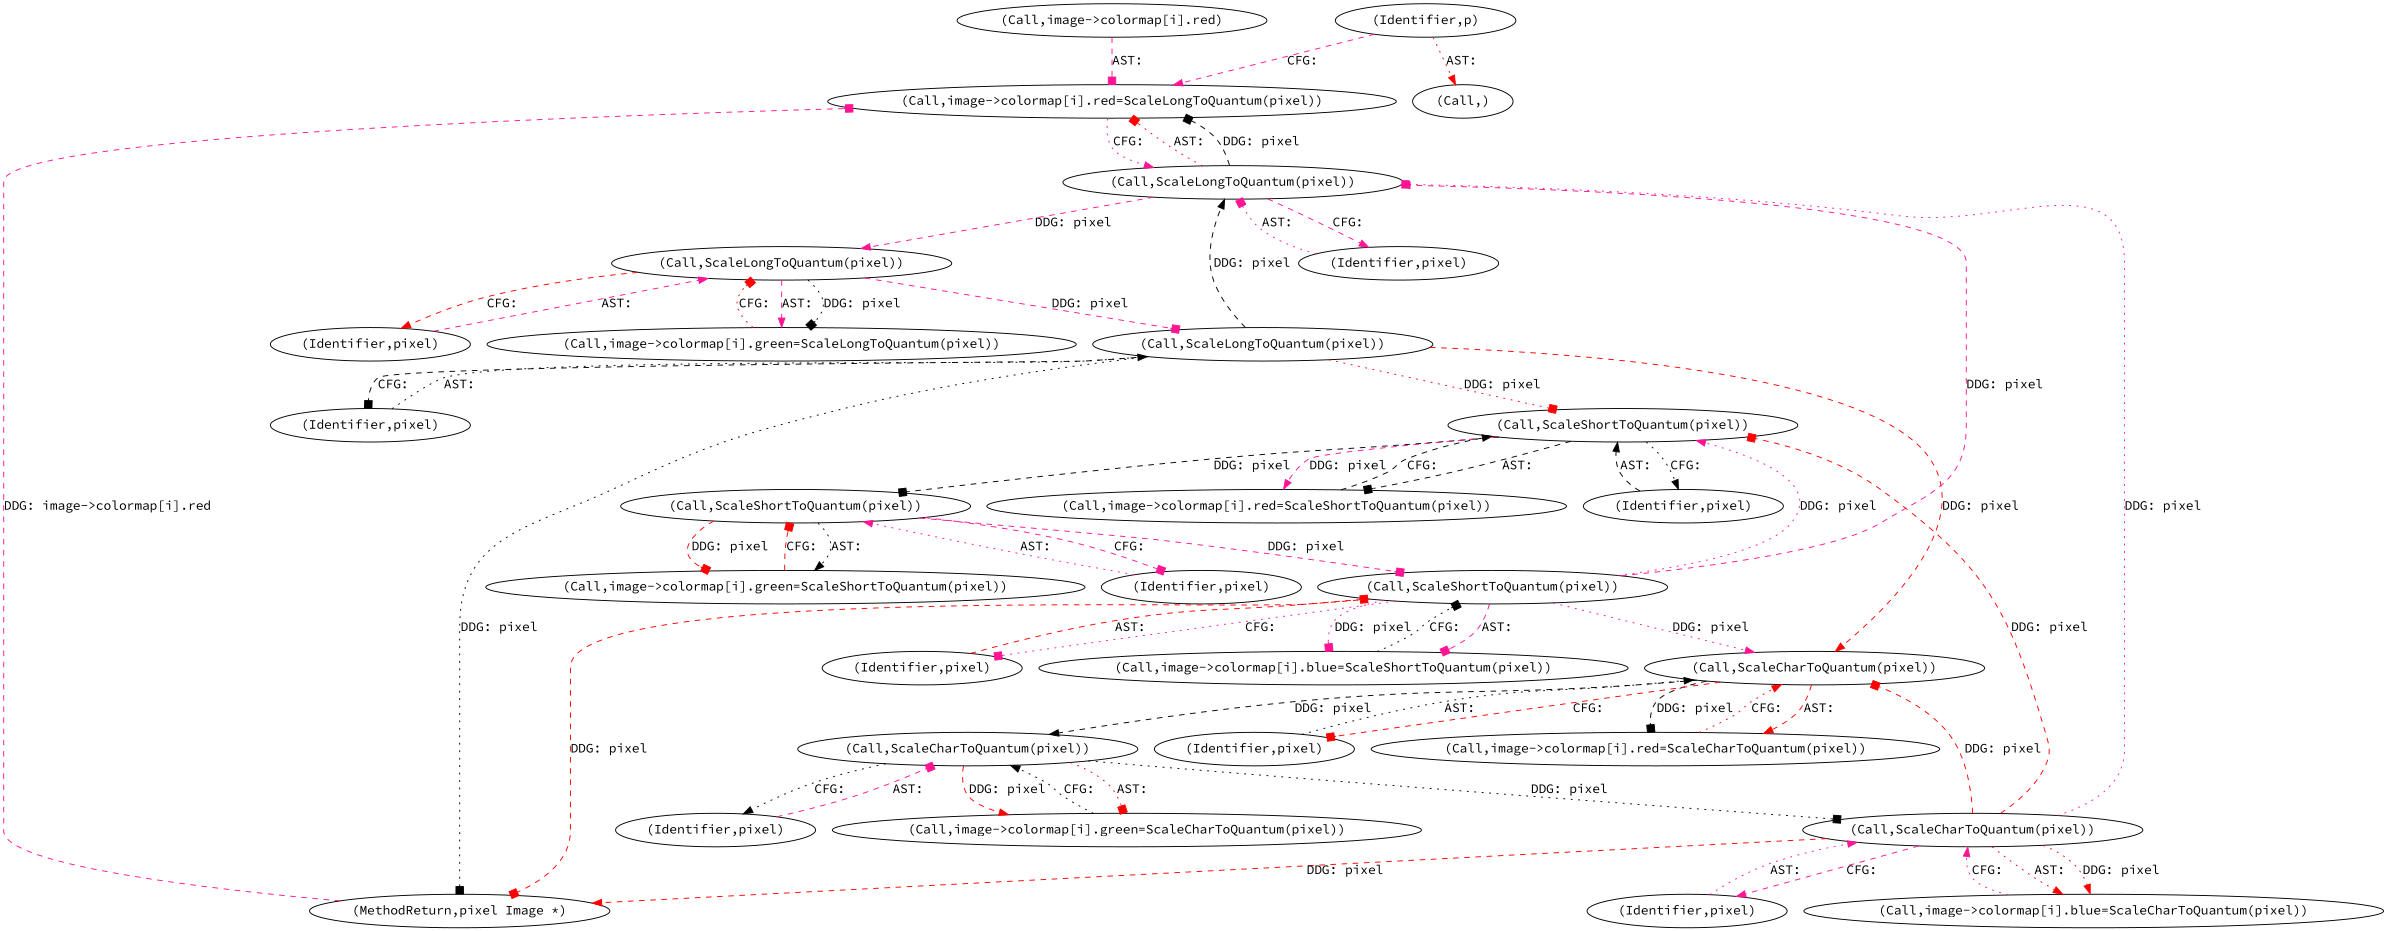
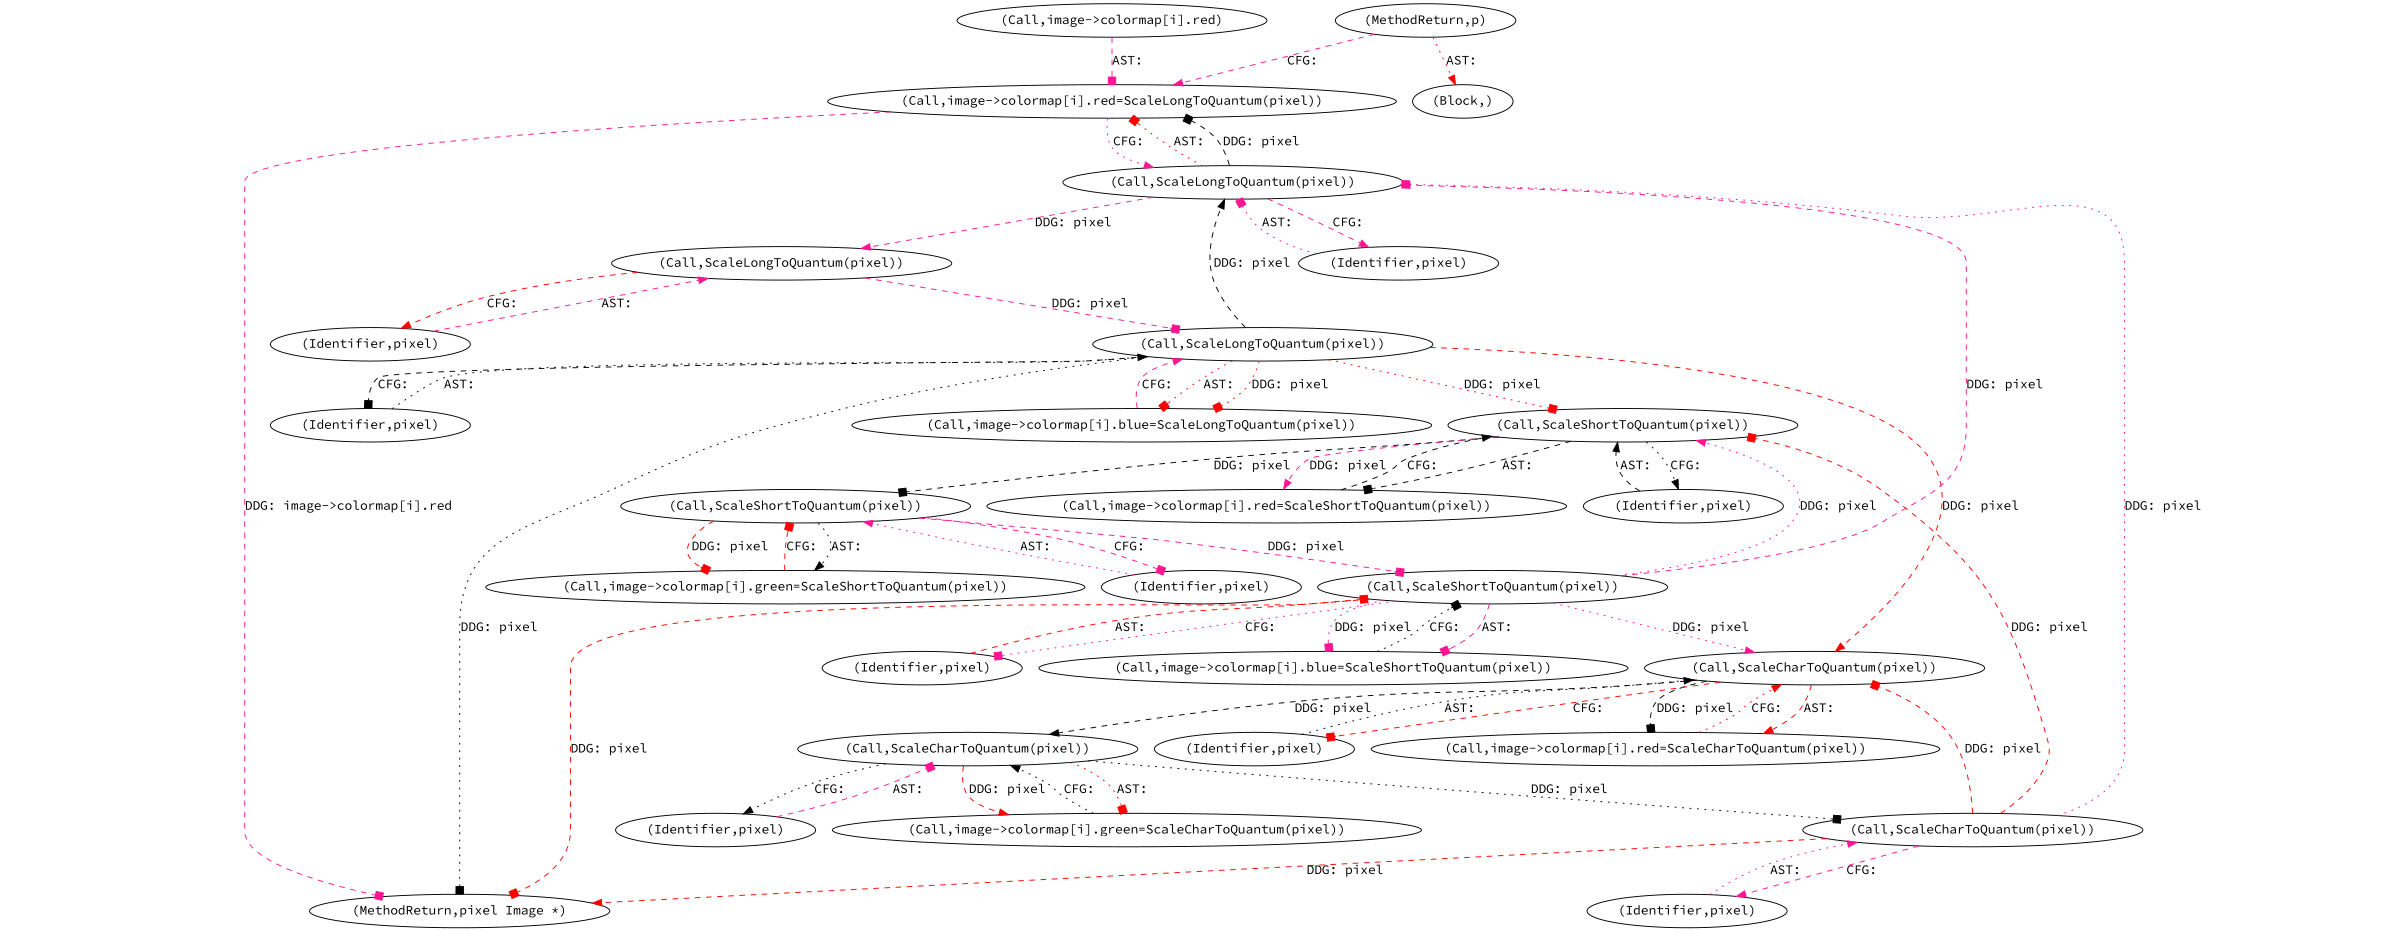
(1426, 20) -> (1426, 20)
(1463, 101) -> (1463, 101)
(4, 257) -> (245, 255)
(782, 344) -> none
none -> (1142, 425)
(2094, 911) -> none
